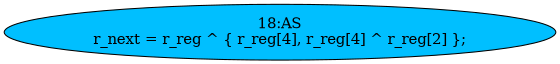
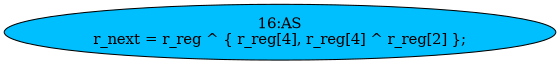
(280, 32) -> (280, 32)
